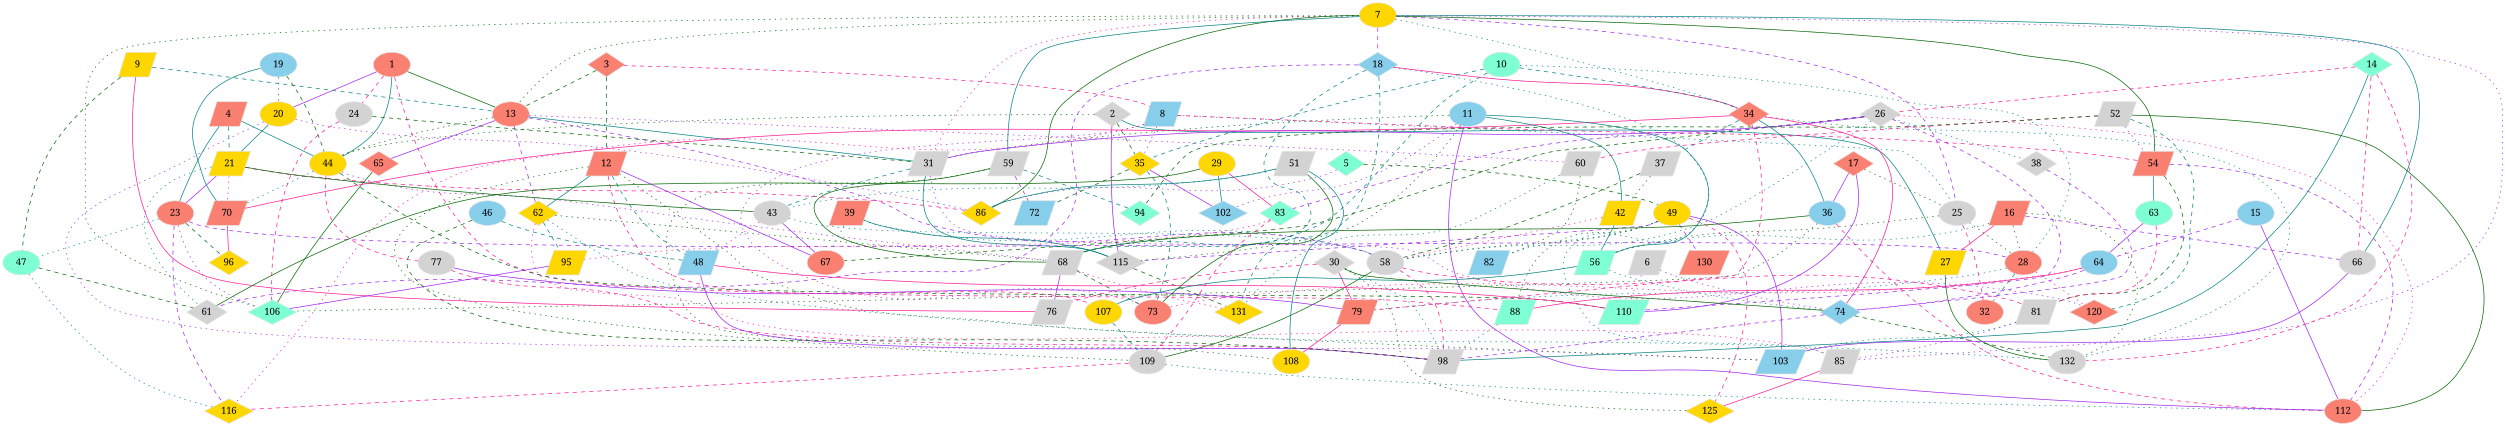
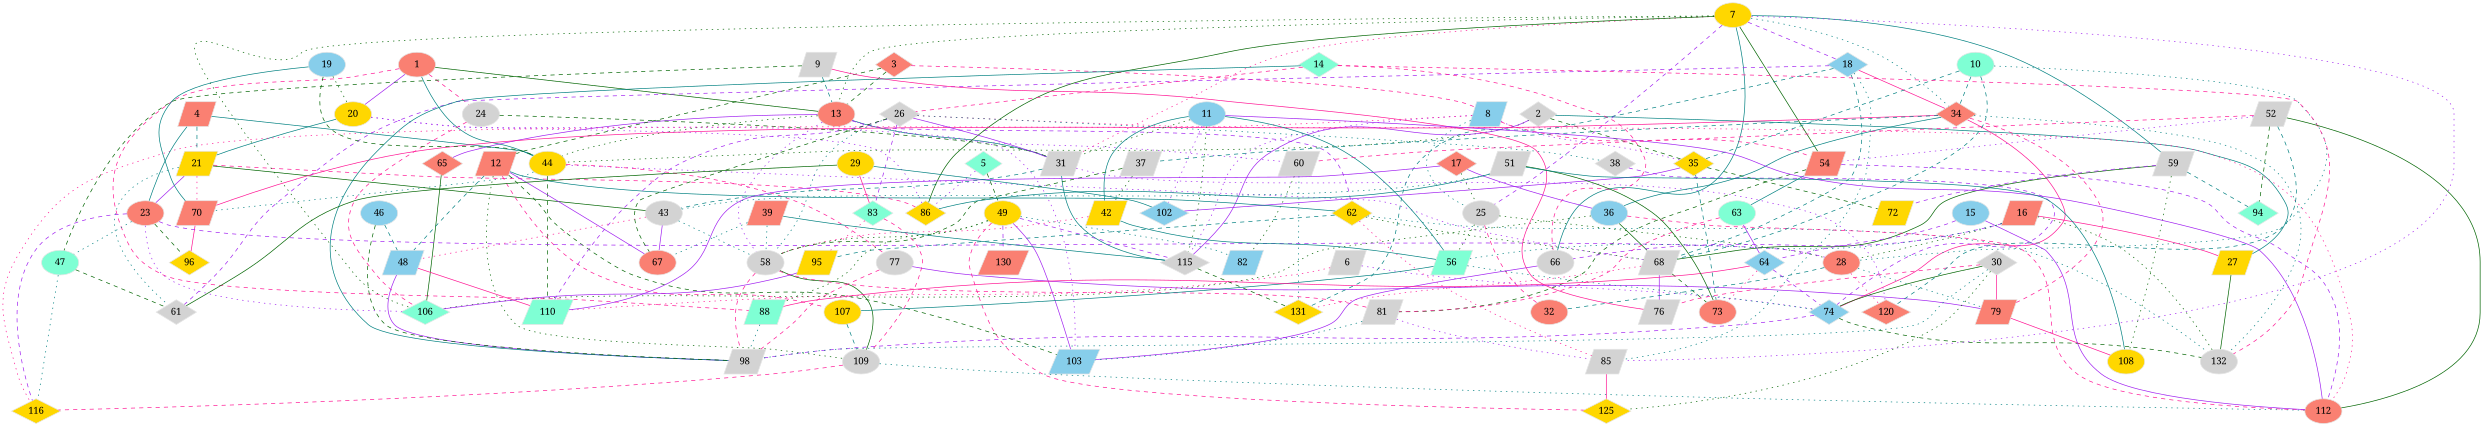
(138, 65) -> (818, 65)
(1035, 213) -> (1893, 213)
(742, 219) -> (1232, 167)
(944, 228) -> (754, 179)
(2099, 263) -> (1764, 263)
(1170, 334) -> (783, 292)
